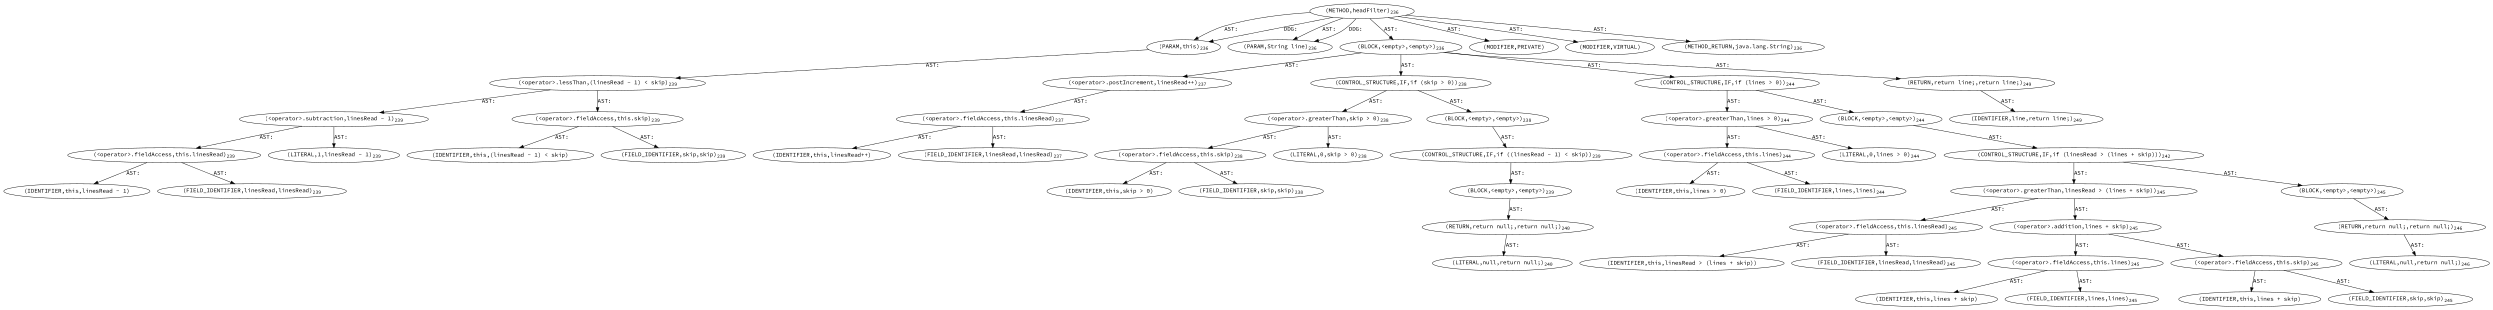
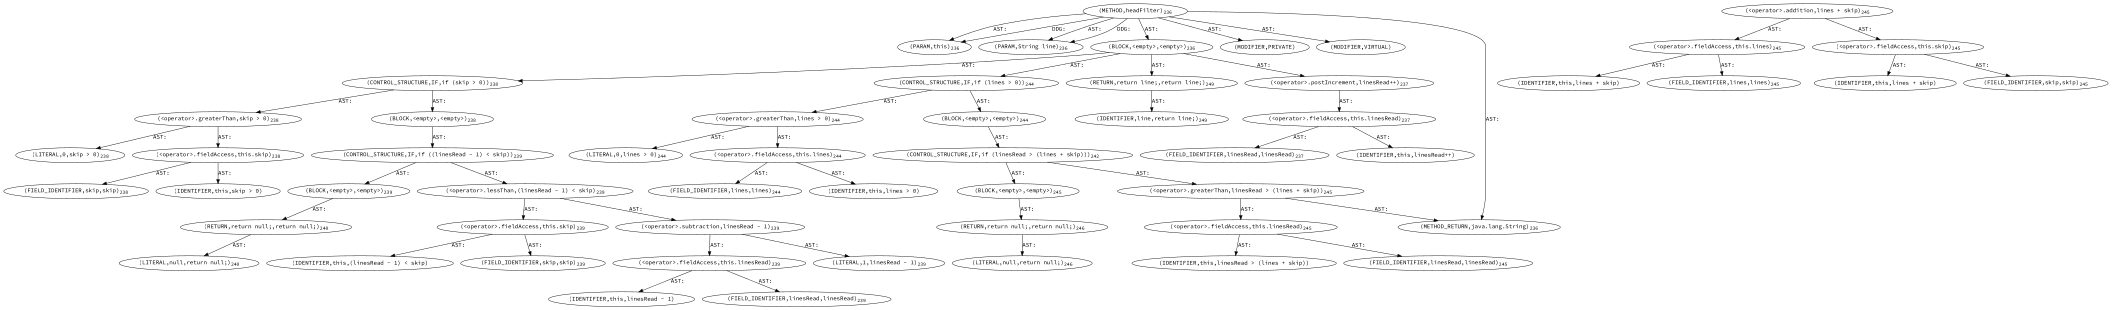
(915, 64) -> (477, 172)
(2075, 207) -> (1360, 209)
